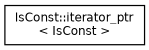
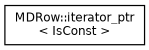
(75, 25) -> (75, 25)
